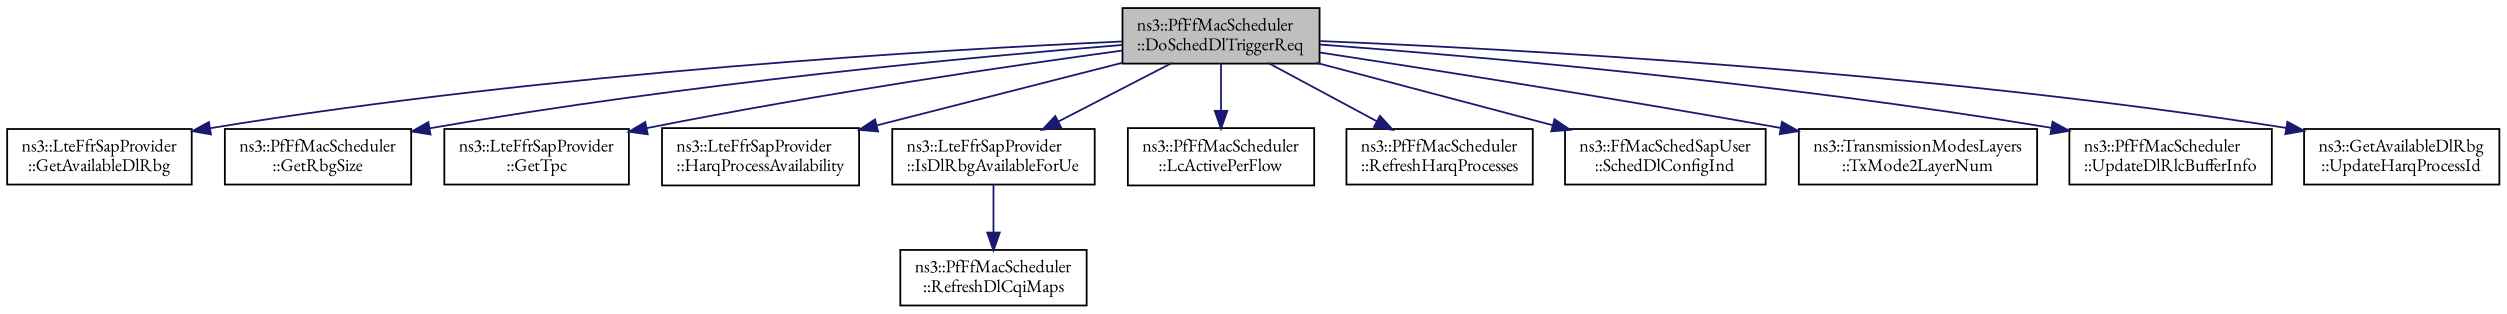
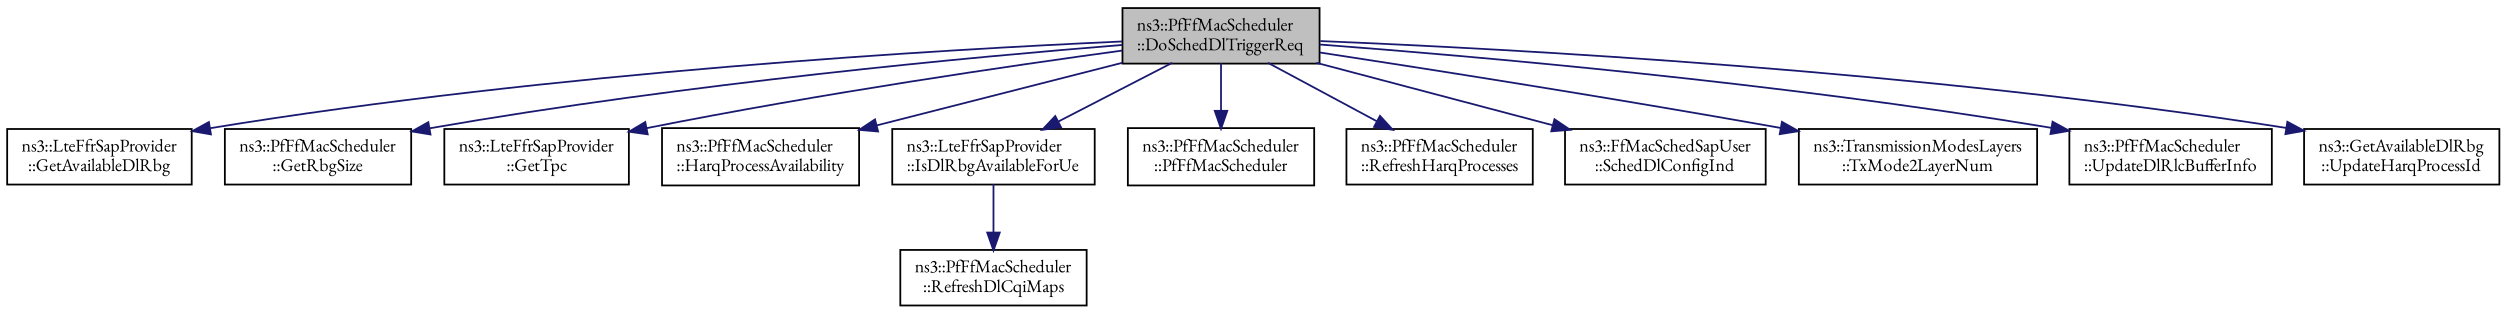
(761, 157) -> (761, 157)
(1221, 157) -> (1221, 157)
